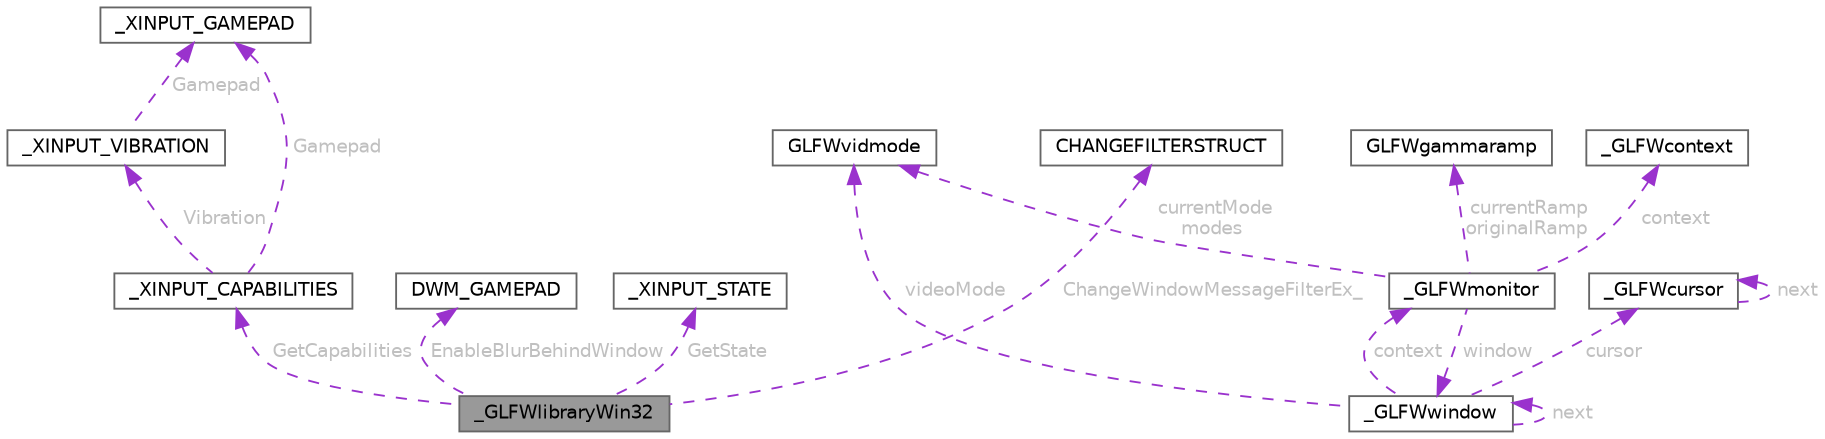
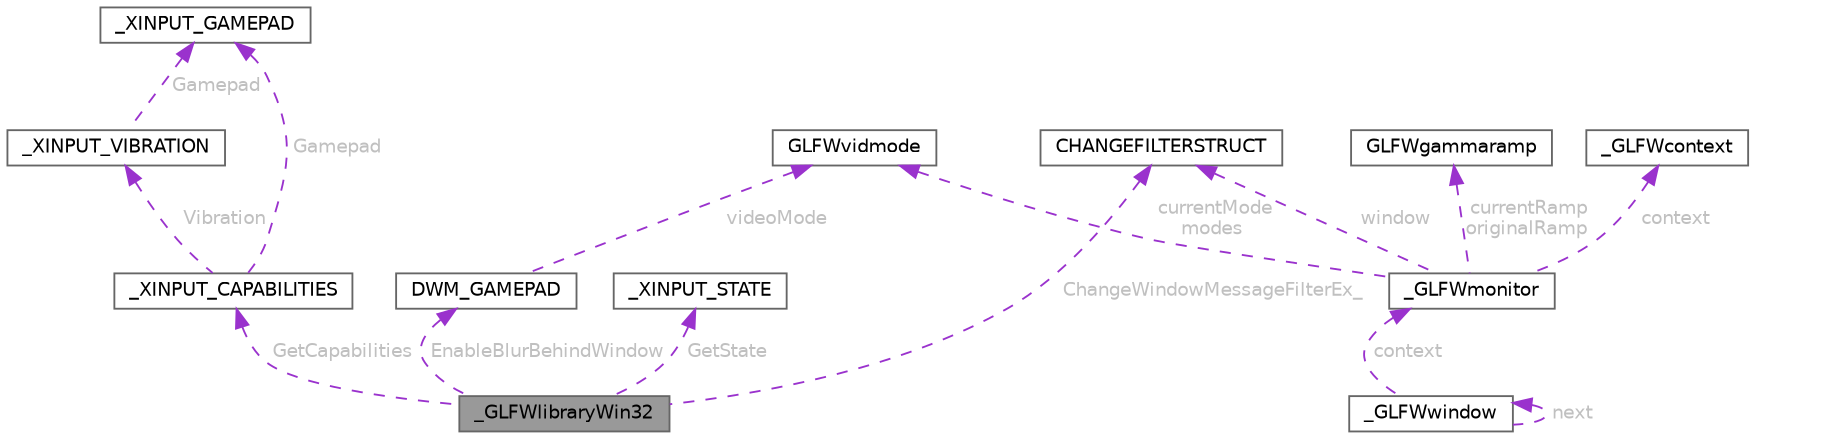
(1664, 291) -> none
(1456, 344) -> (1326, 223)
(1052, 366) -> (660, 222)
